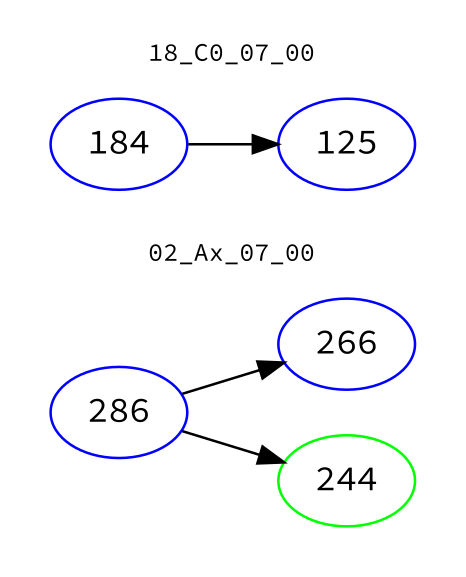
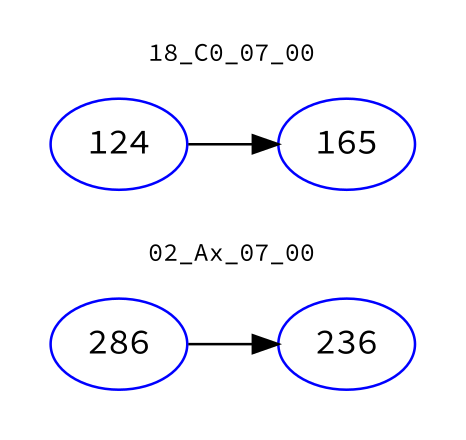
(119, 144) -> (119, 144)
(347, 144) -> (347, 144)
(347, 344) -> (347, 344)
(347, 481) -> none
